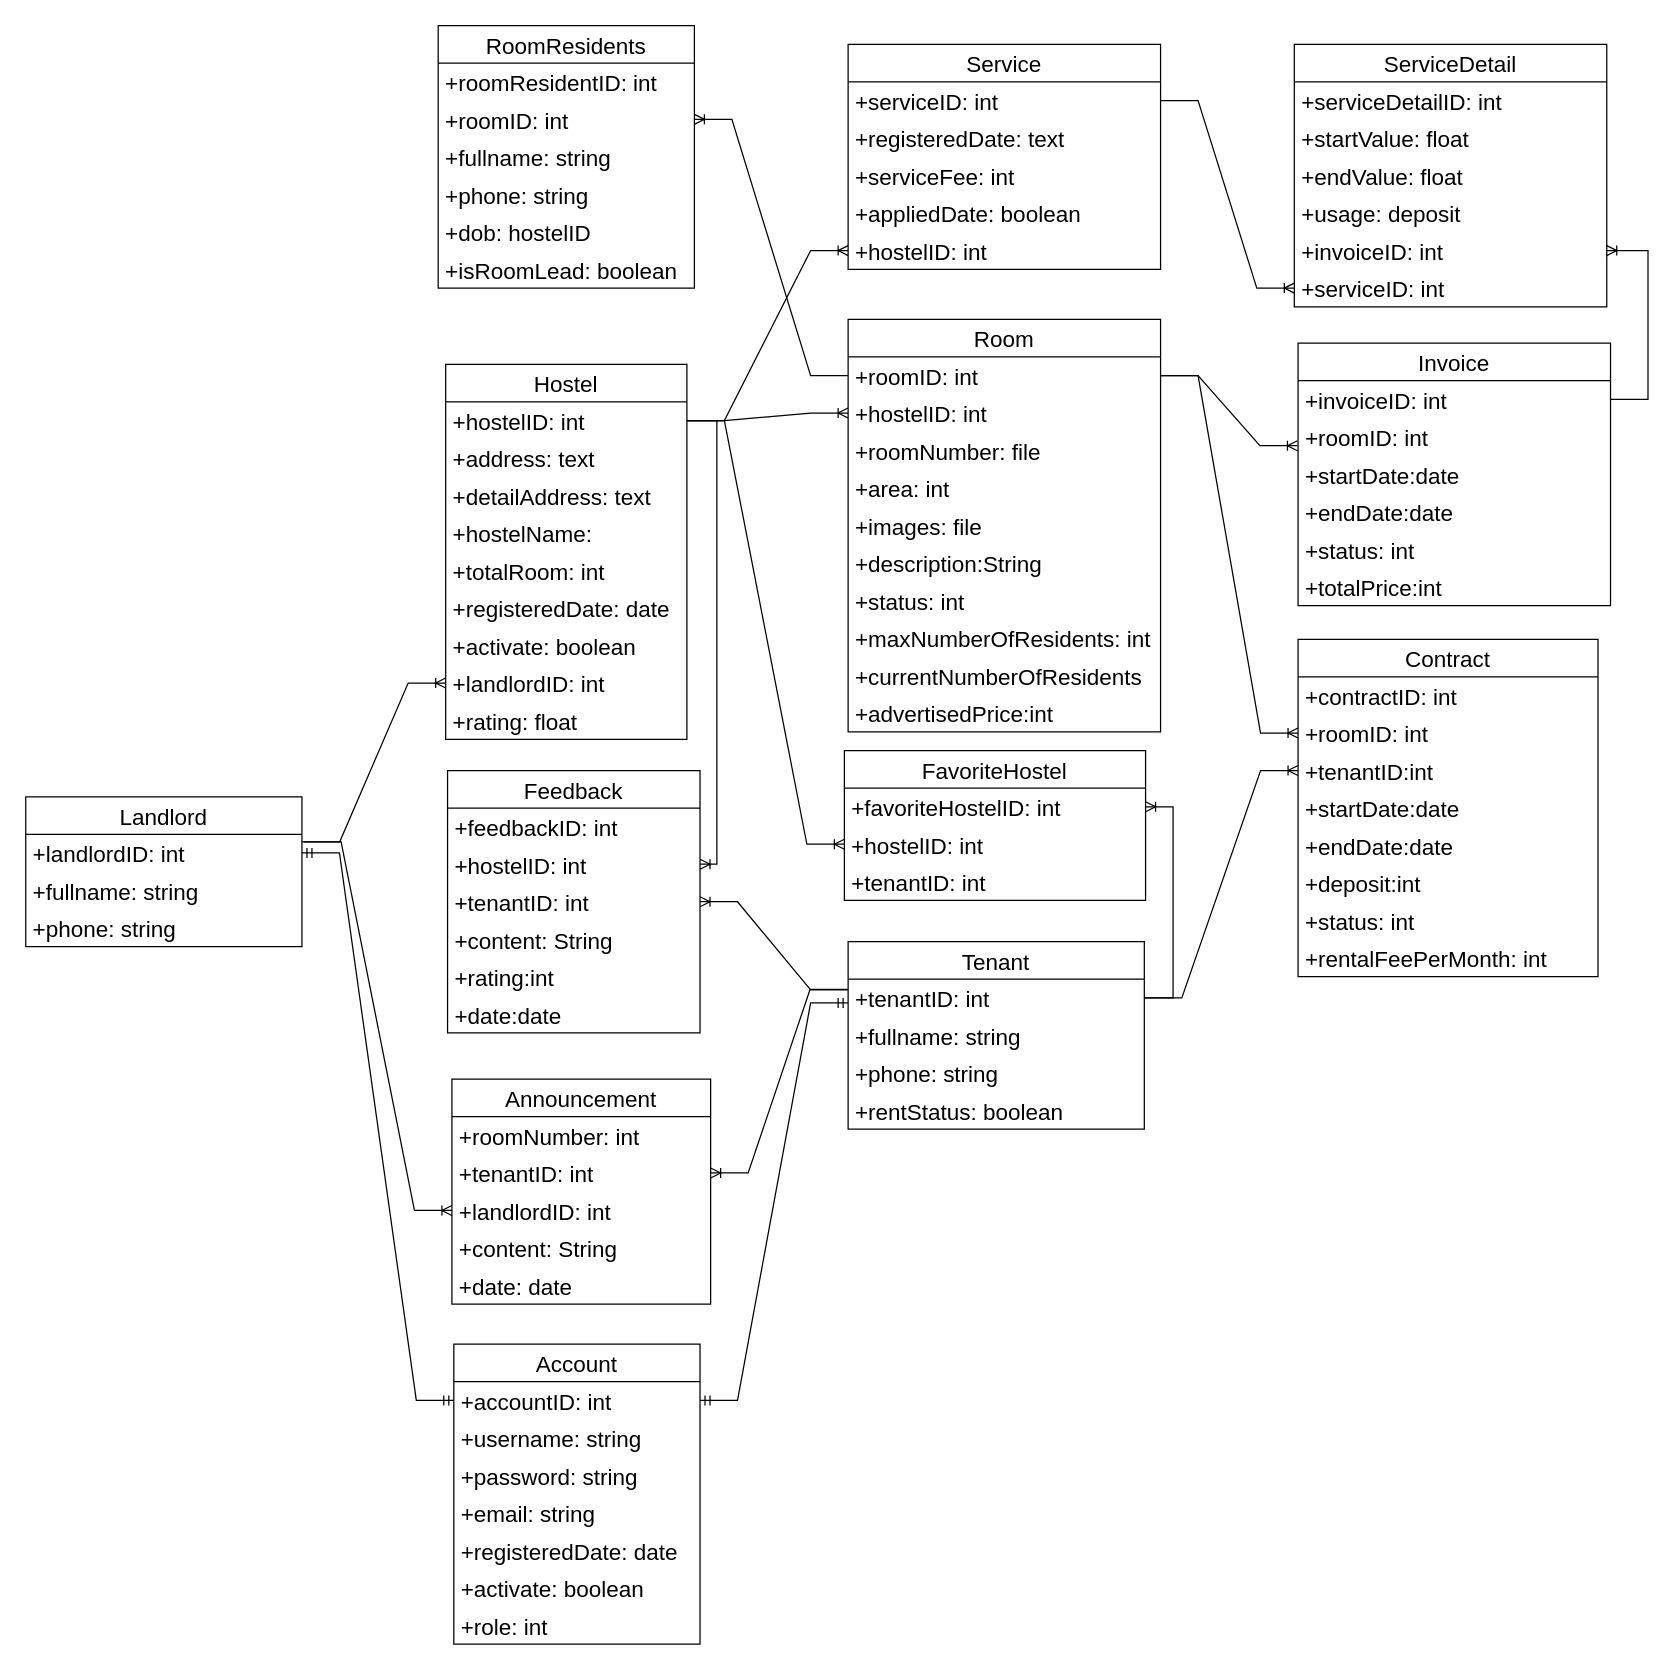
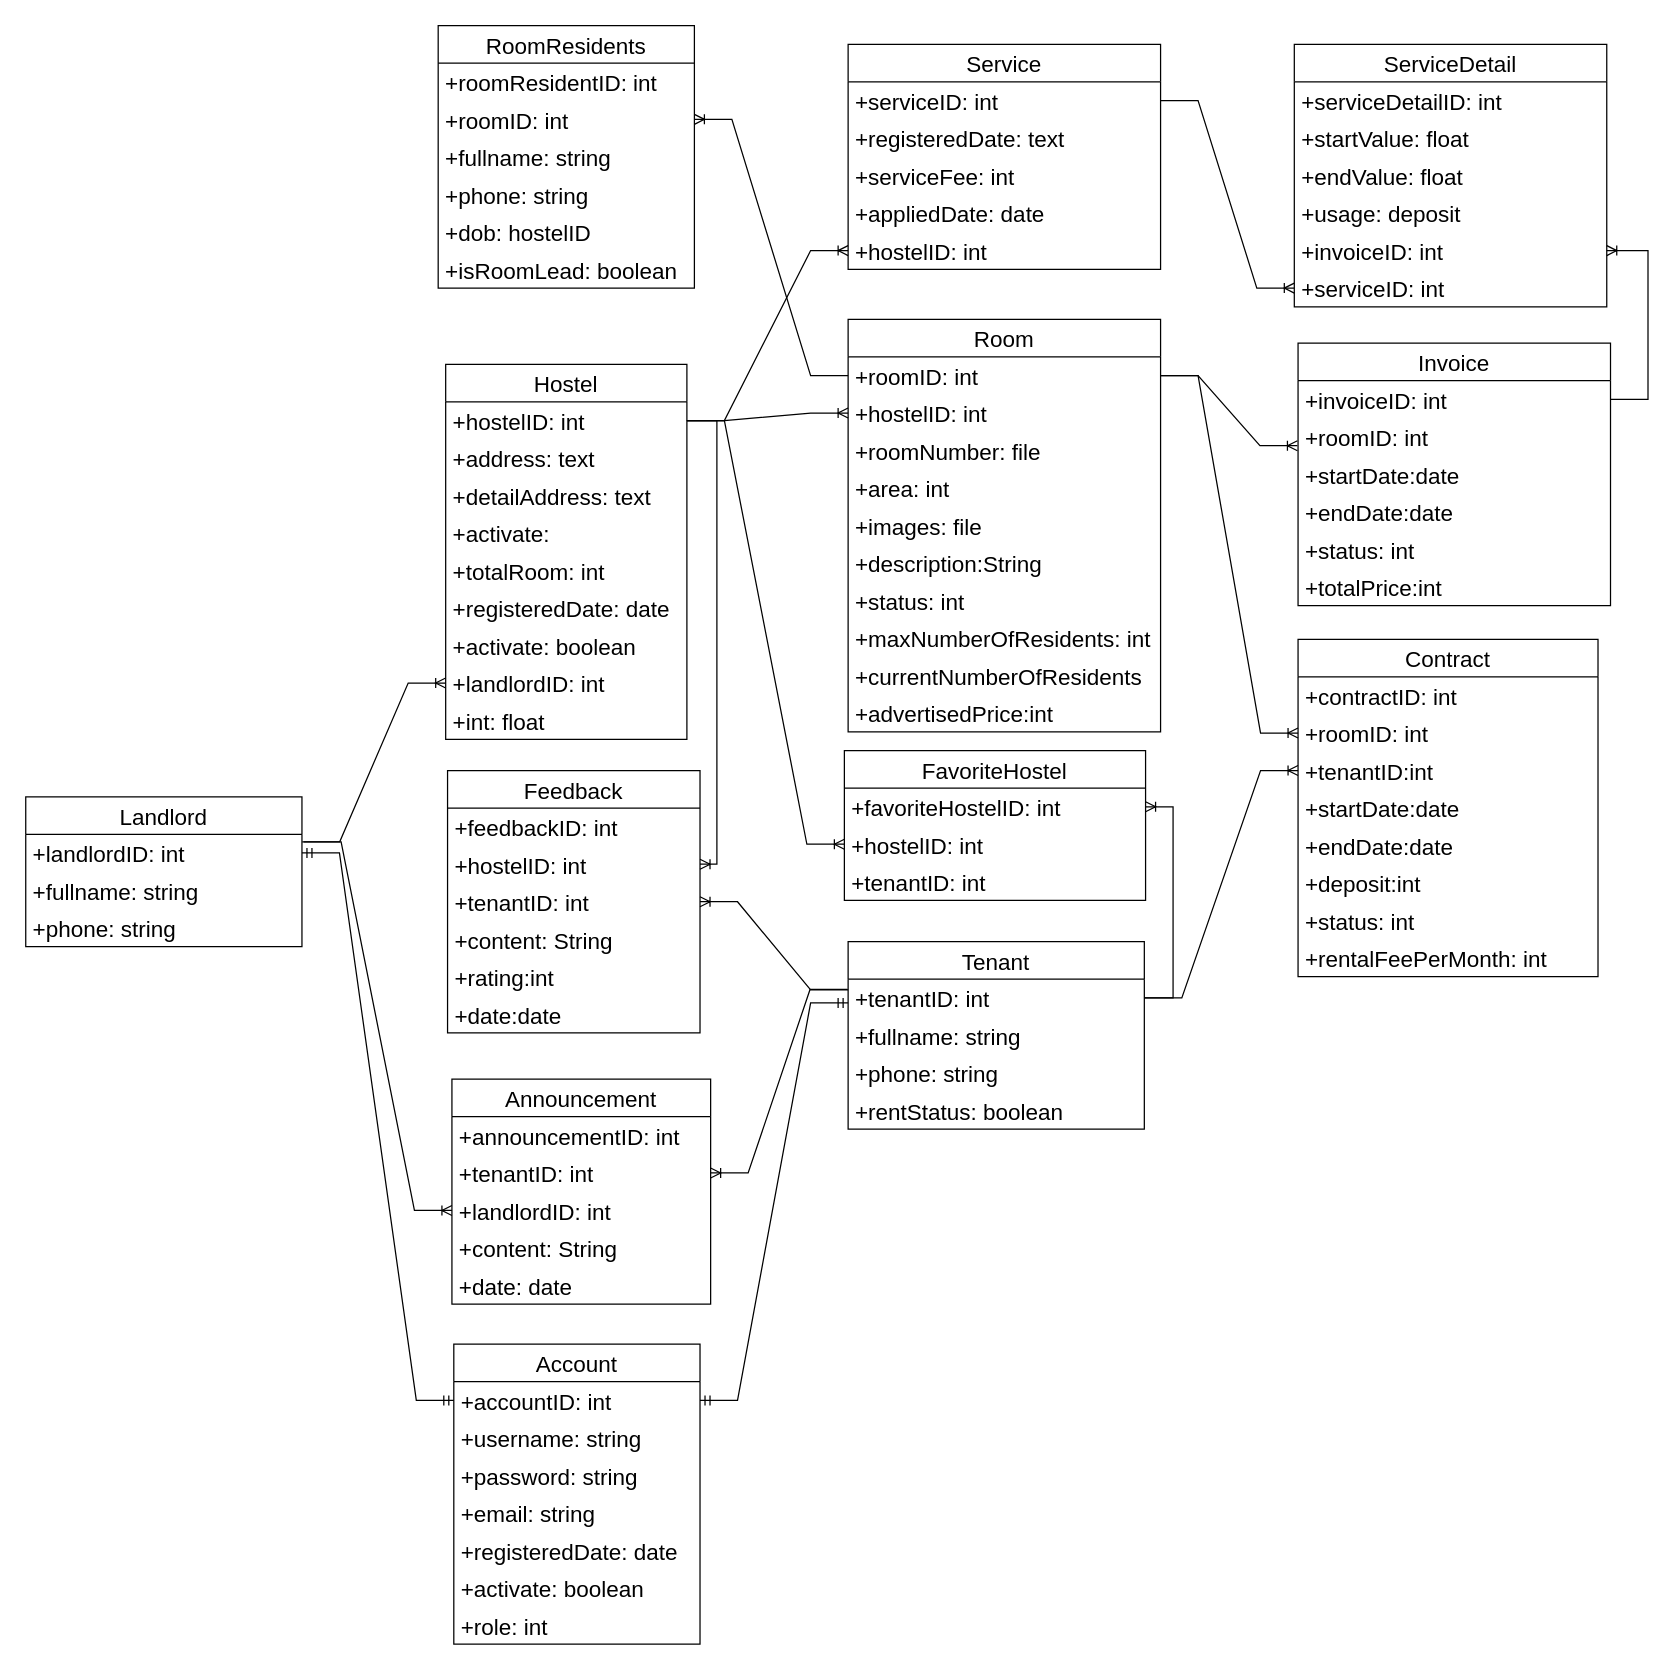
(973, 215) -> (957, 215)
(522, 535) -> (510, 535)
(529, 723) -> (510, 723)
(551, 1138) -> (576, 1138)
